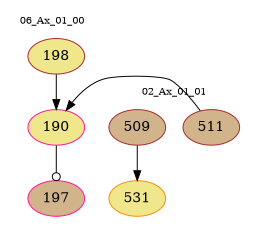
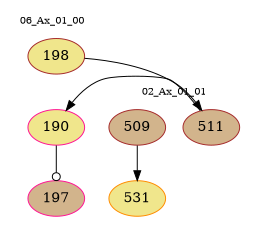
(56, 87) -> (145, 70)
